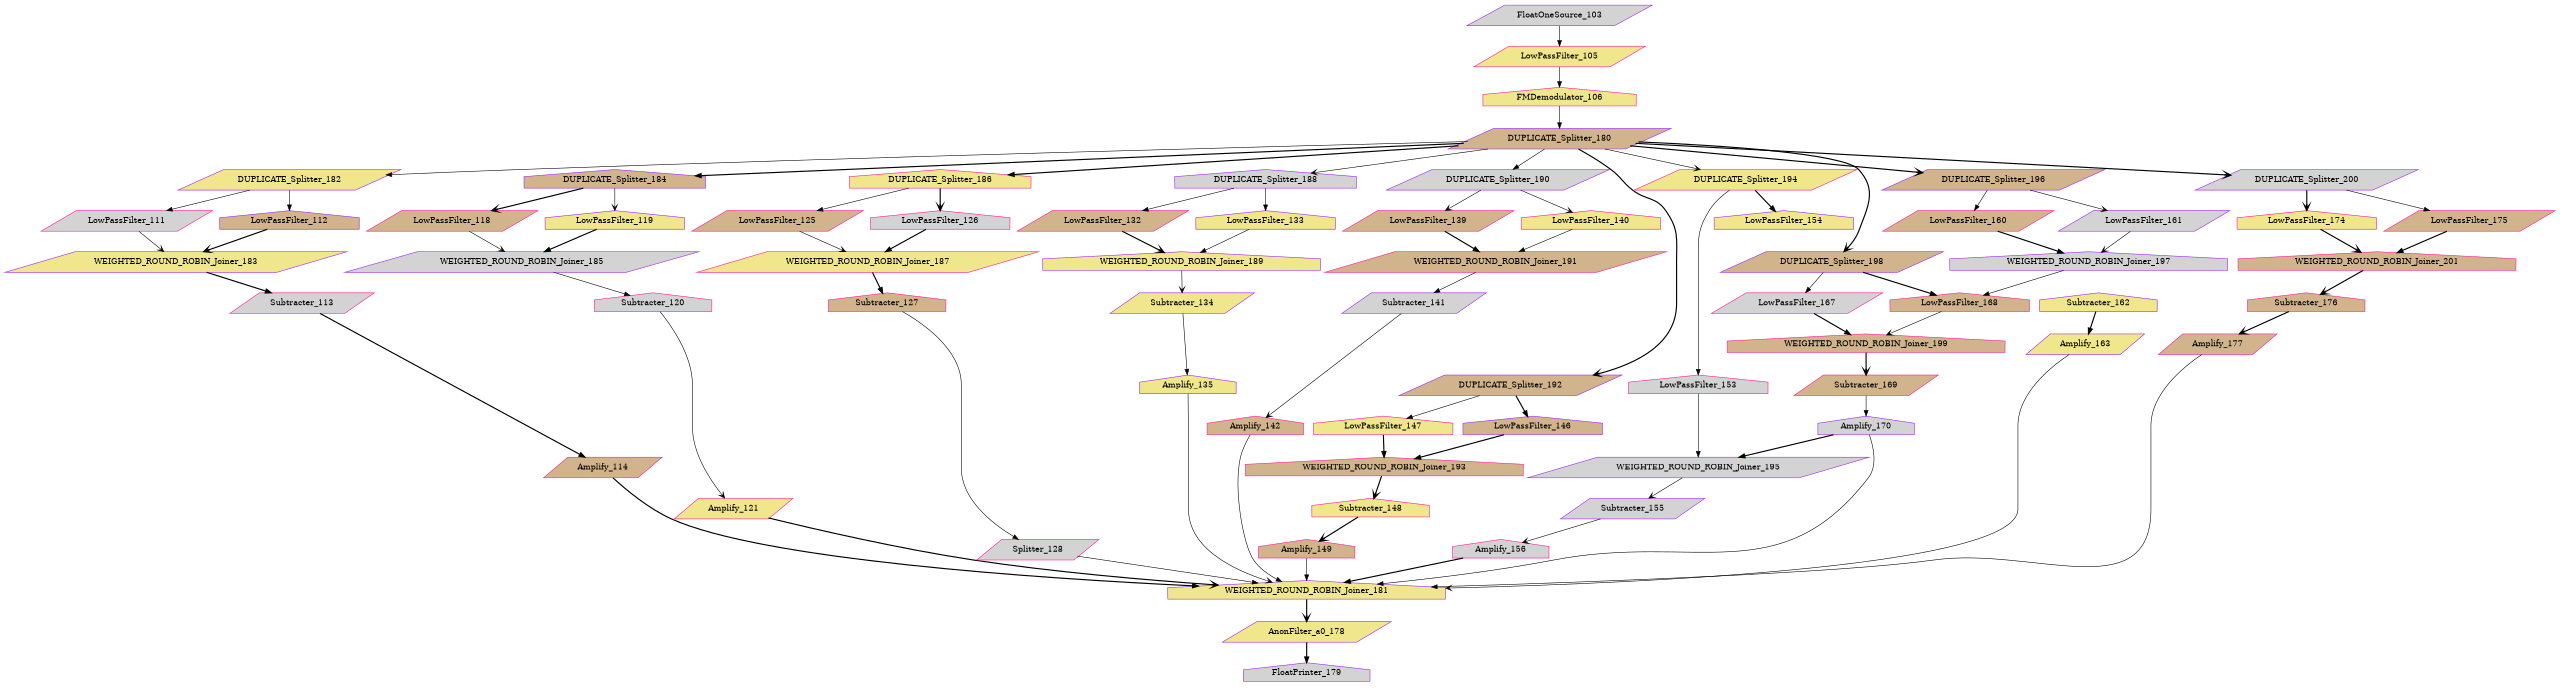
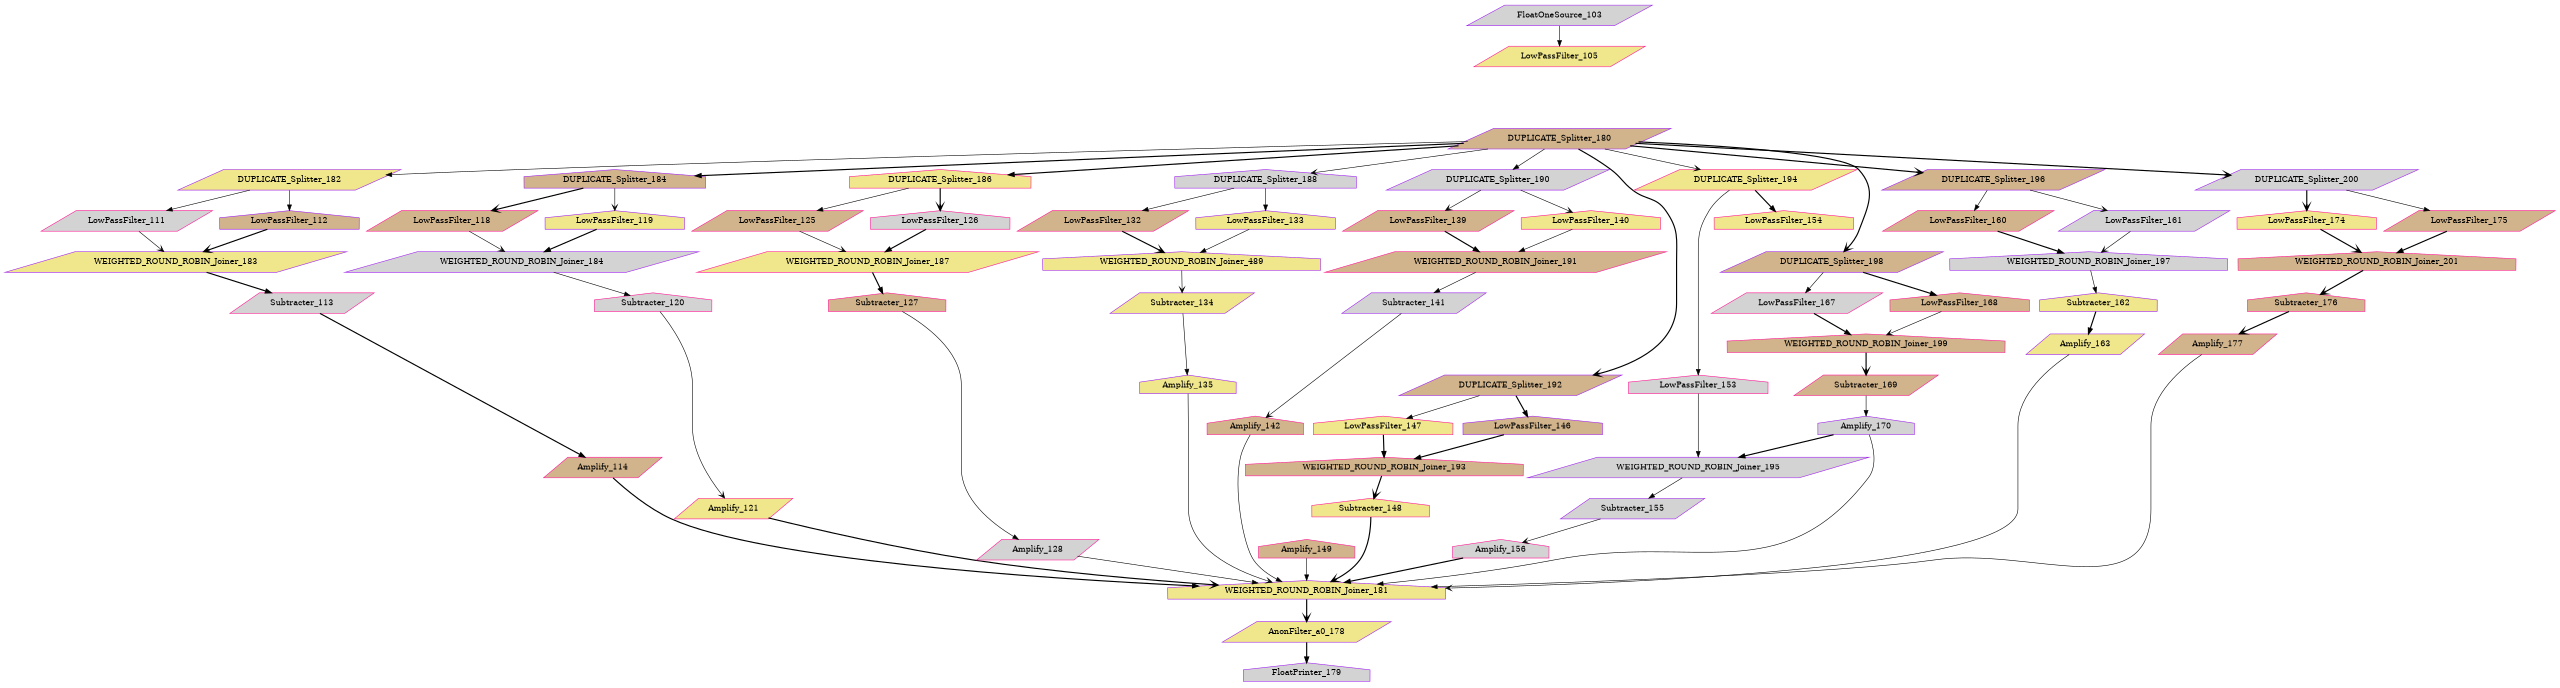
(1560, 98) -> none
(1784, 221) -> (1784, 221)
(522, 262) -> (522, 262)
(1182, 262) -> (1182, 262)
(2026, 282) -> (2093, 279)
(1668, 487) -> (1668, 487)
(1341, 528) -> (1363, 554)
(1038, 550) -> (1038, 550)
